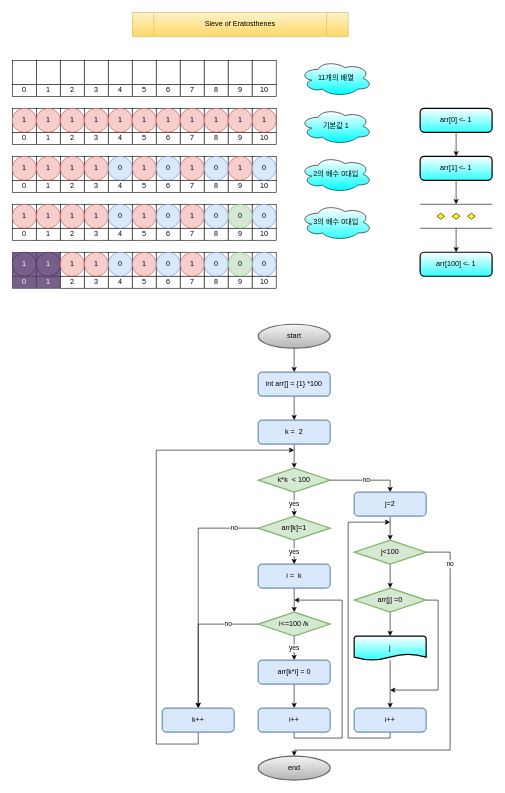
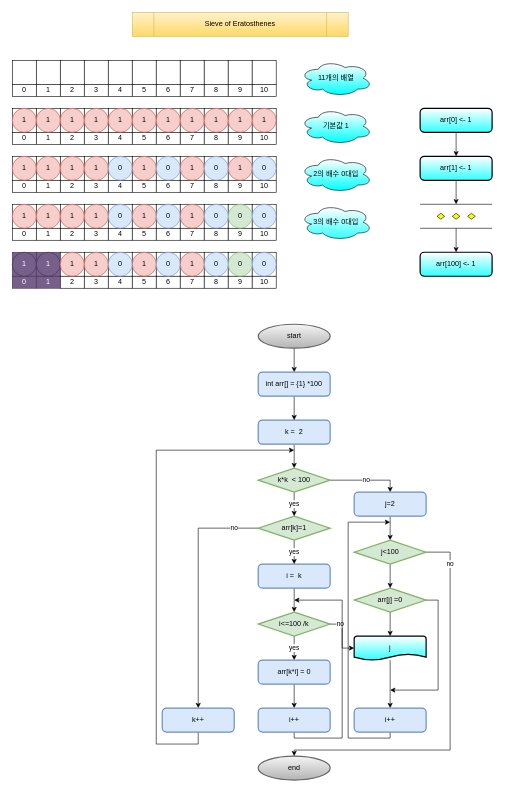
(229, 624) -> (337, 624)
